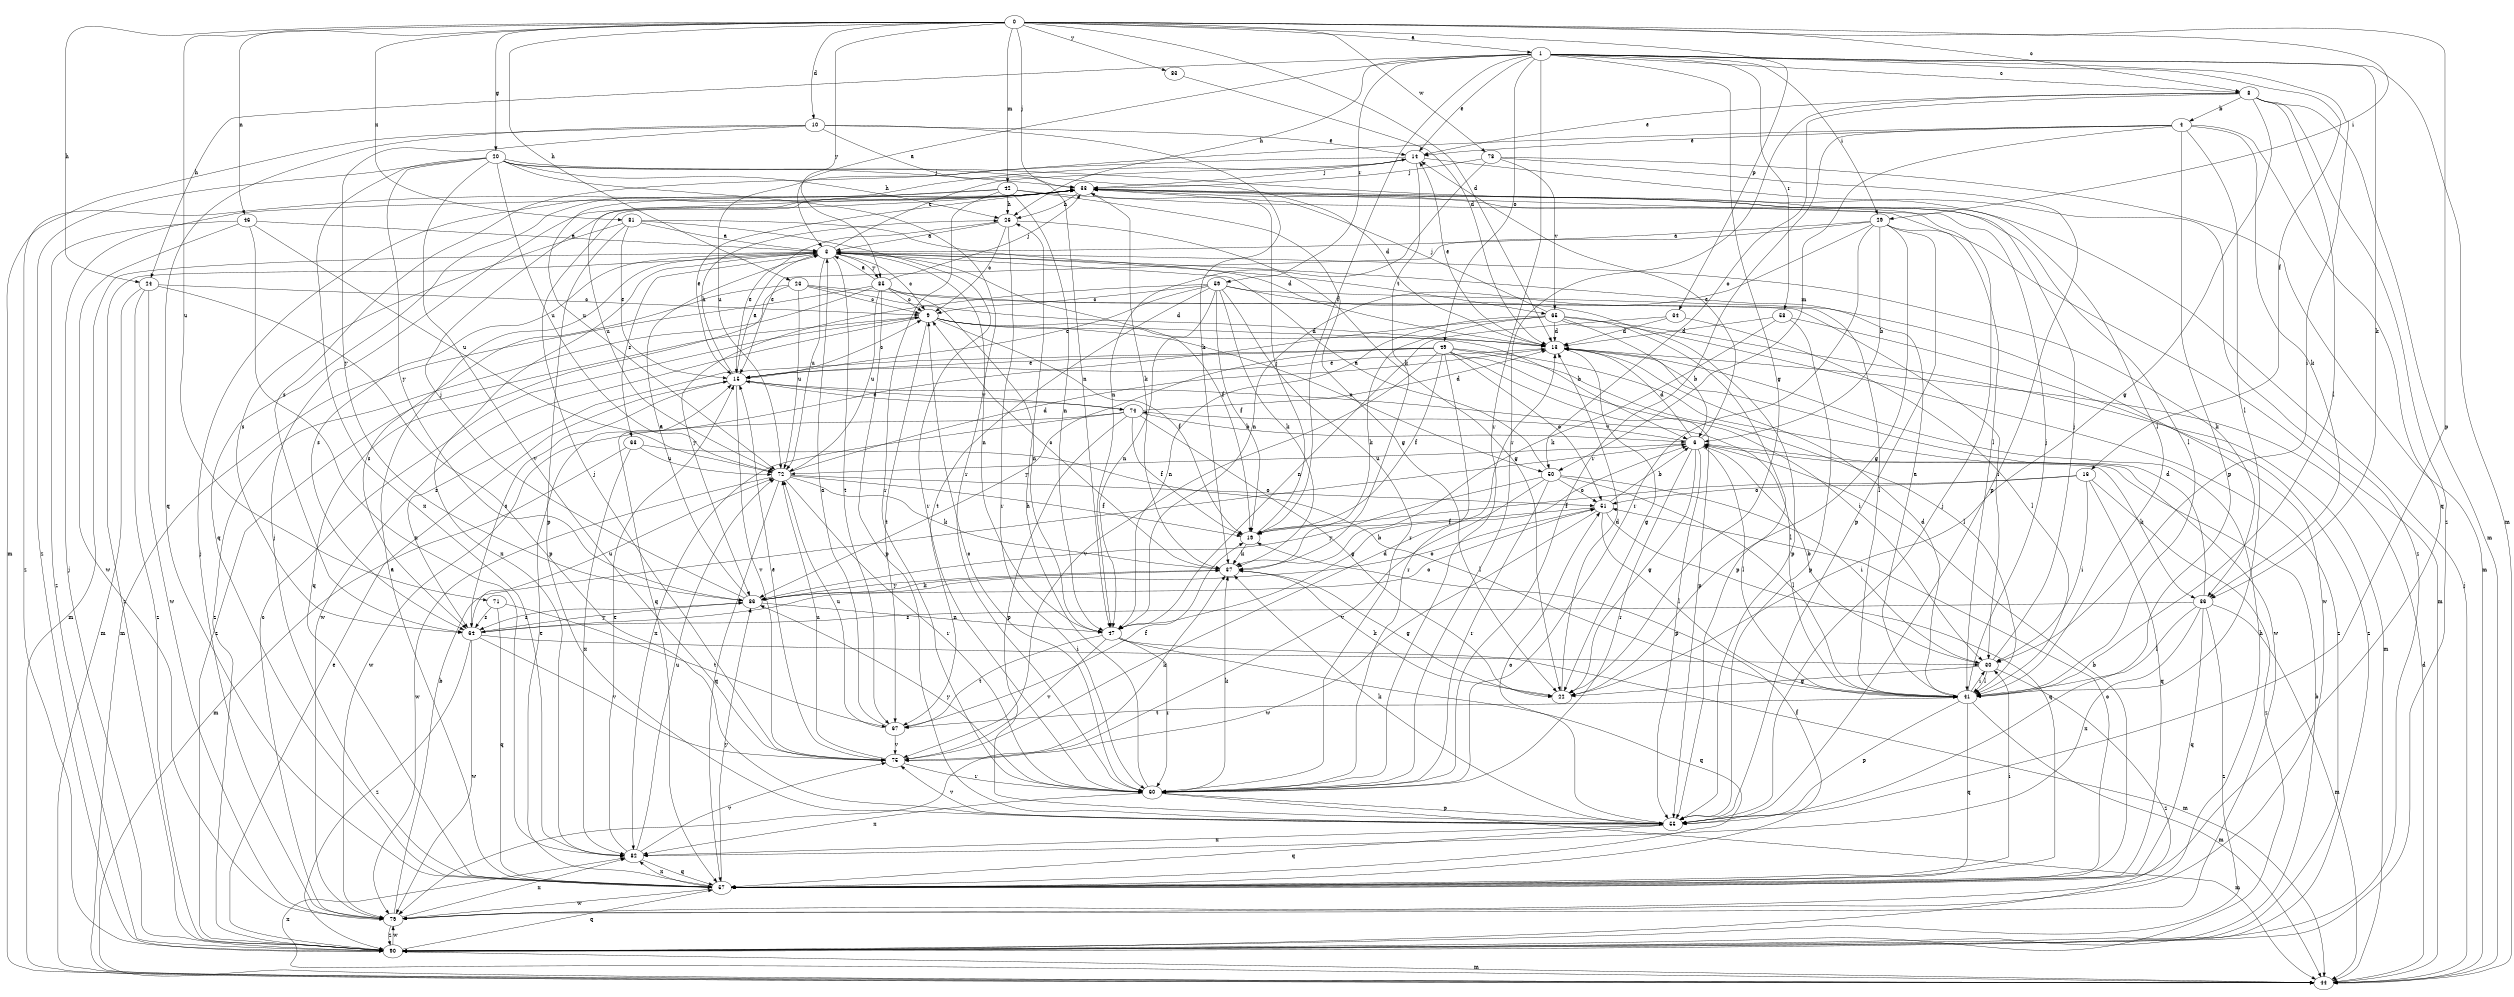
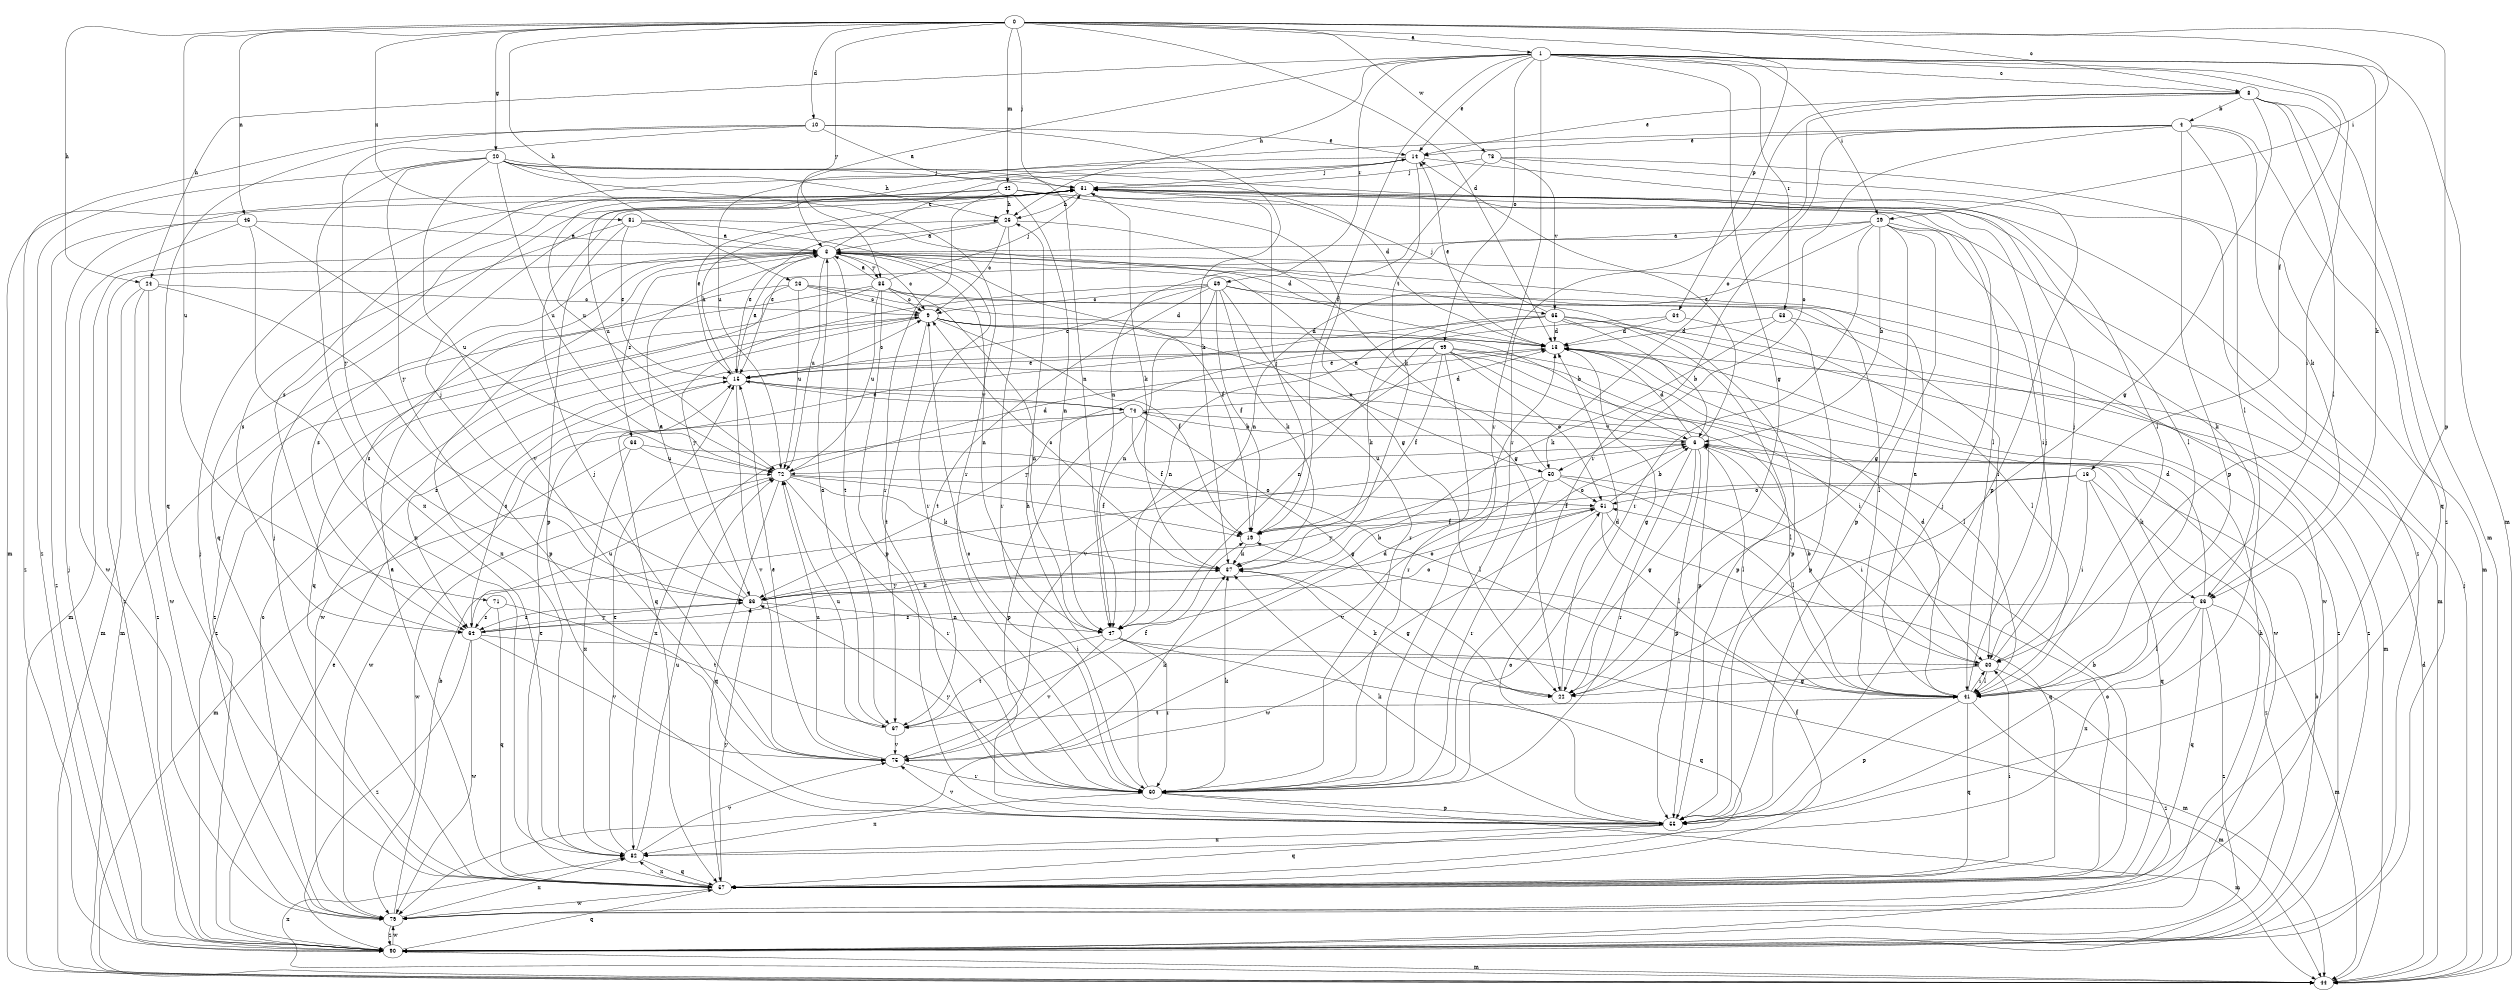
(1175, 74) -> none
(1084, 189) -> (1084, 189)
(1804, 300) -> (1804, 300)
none -> (2037, 411)
